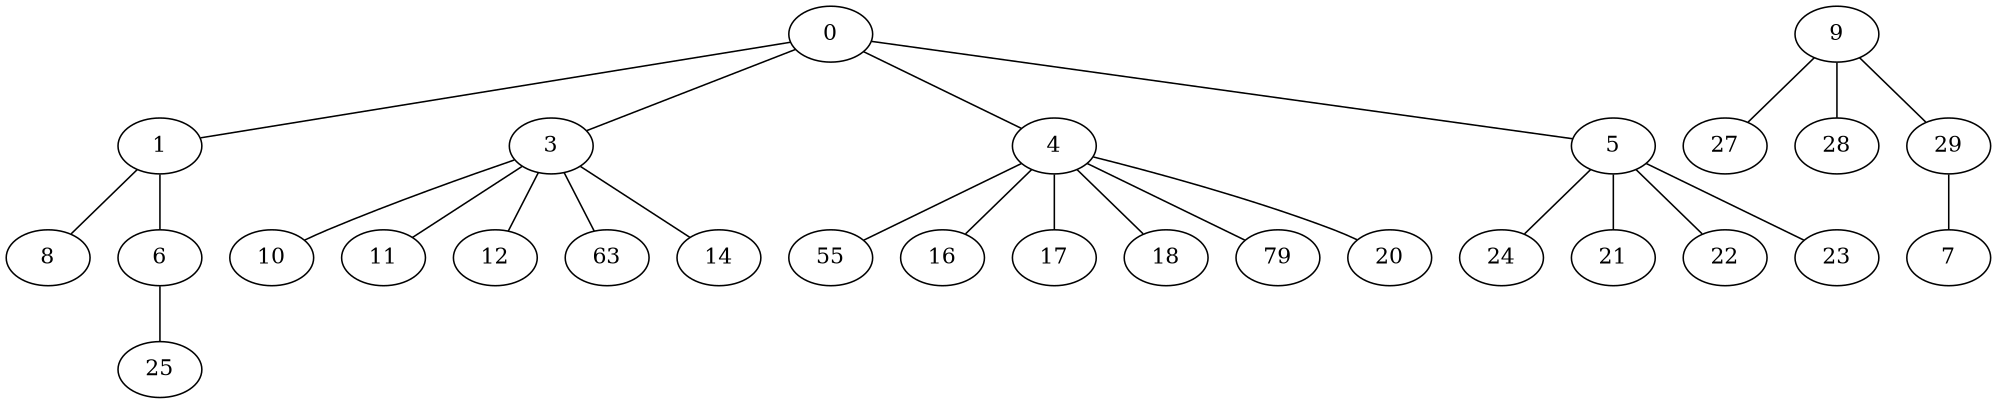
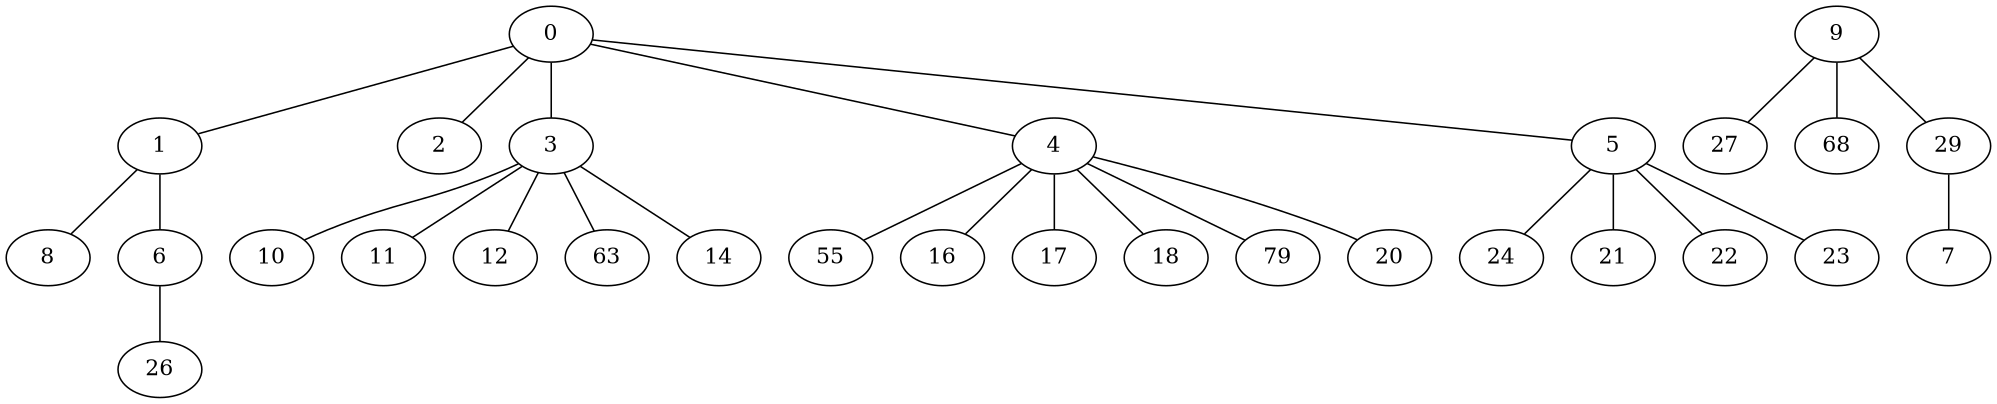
none -> (439, 146)
(1837, 146) -> (1837, 146)
(160, 370) -> (160, 370)
